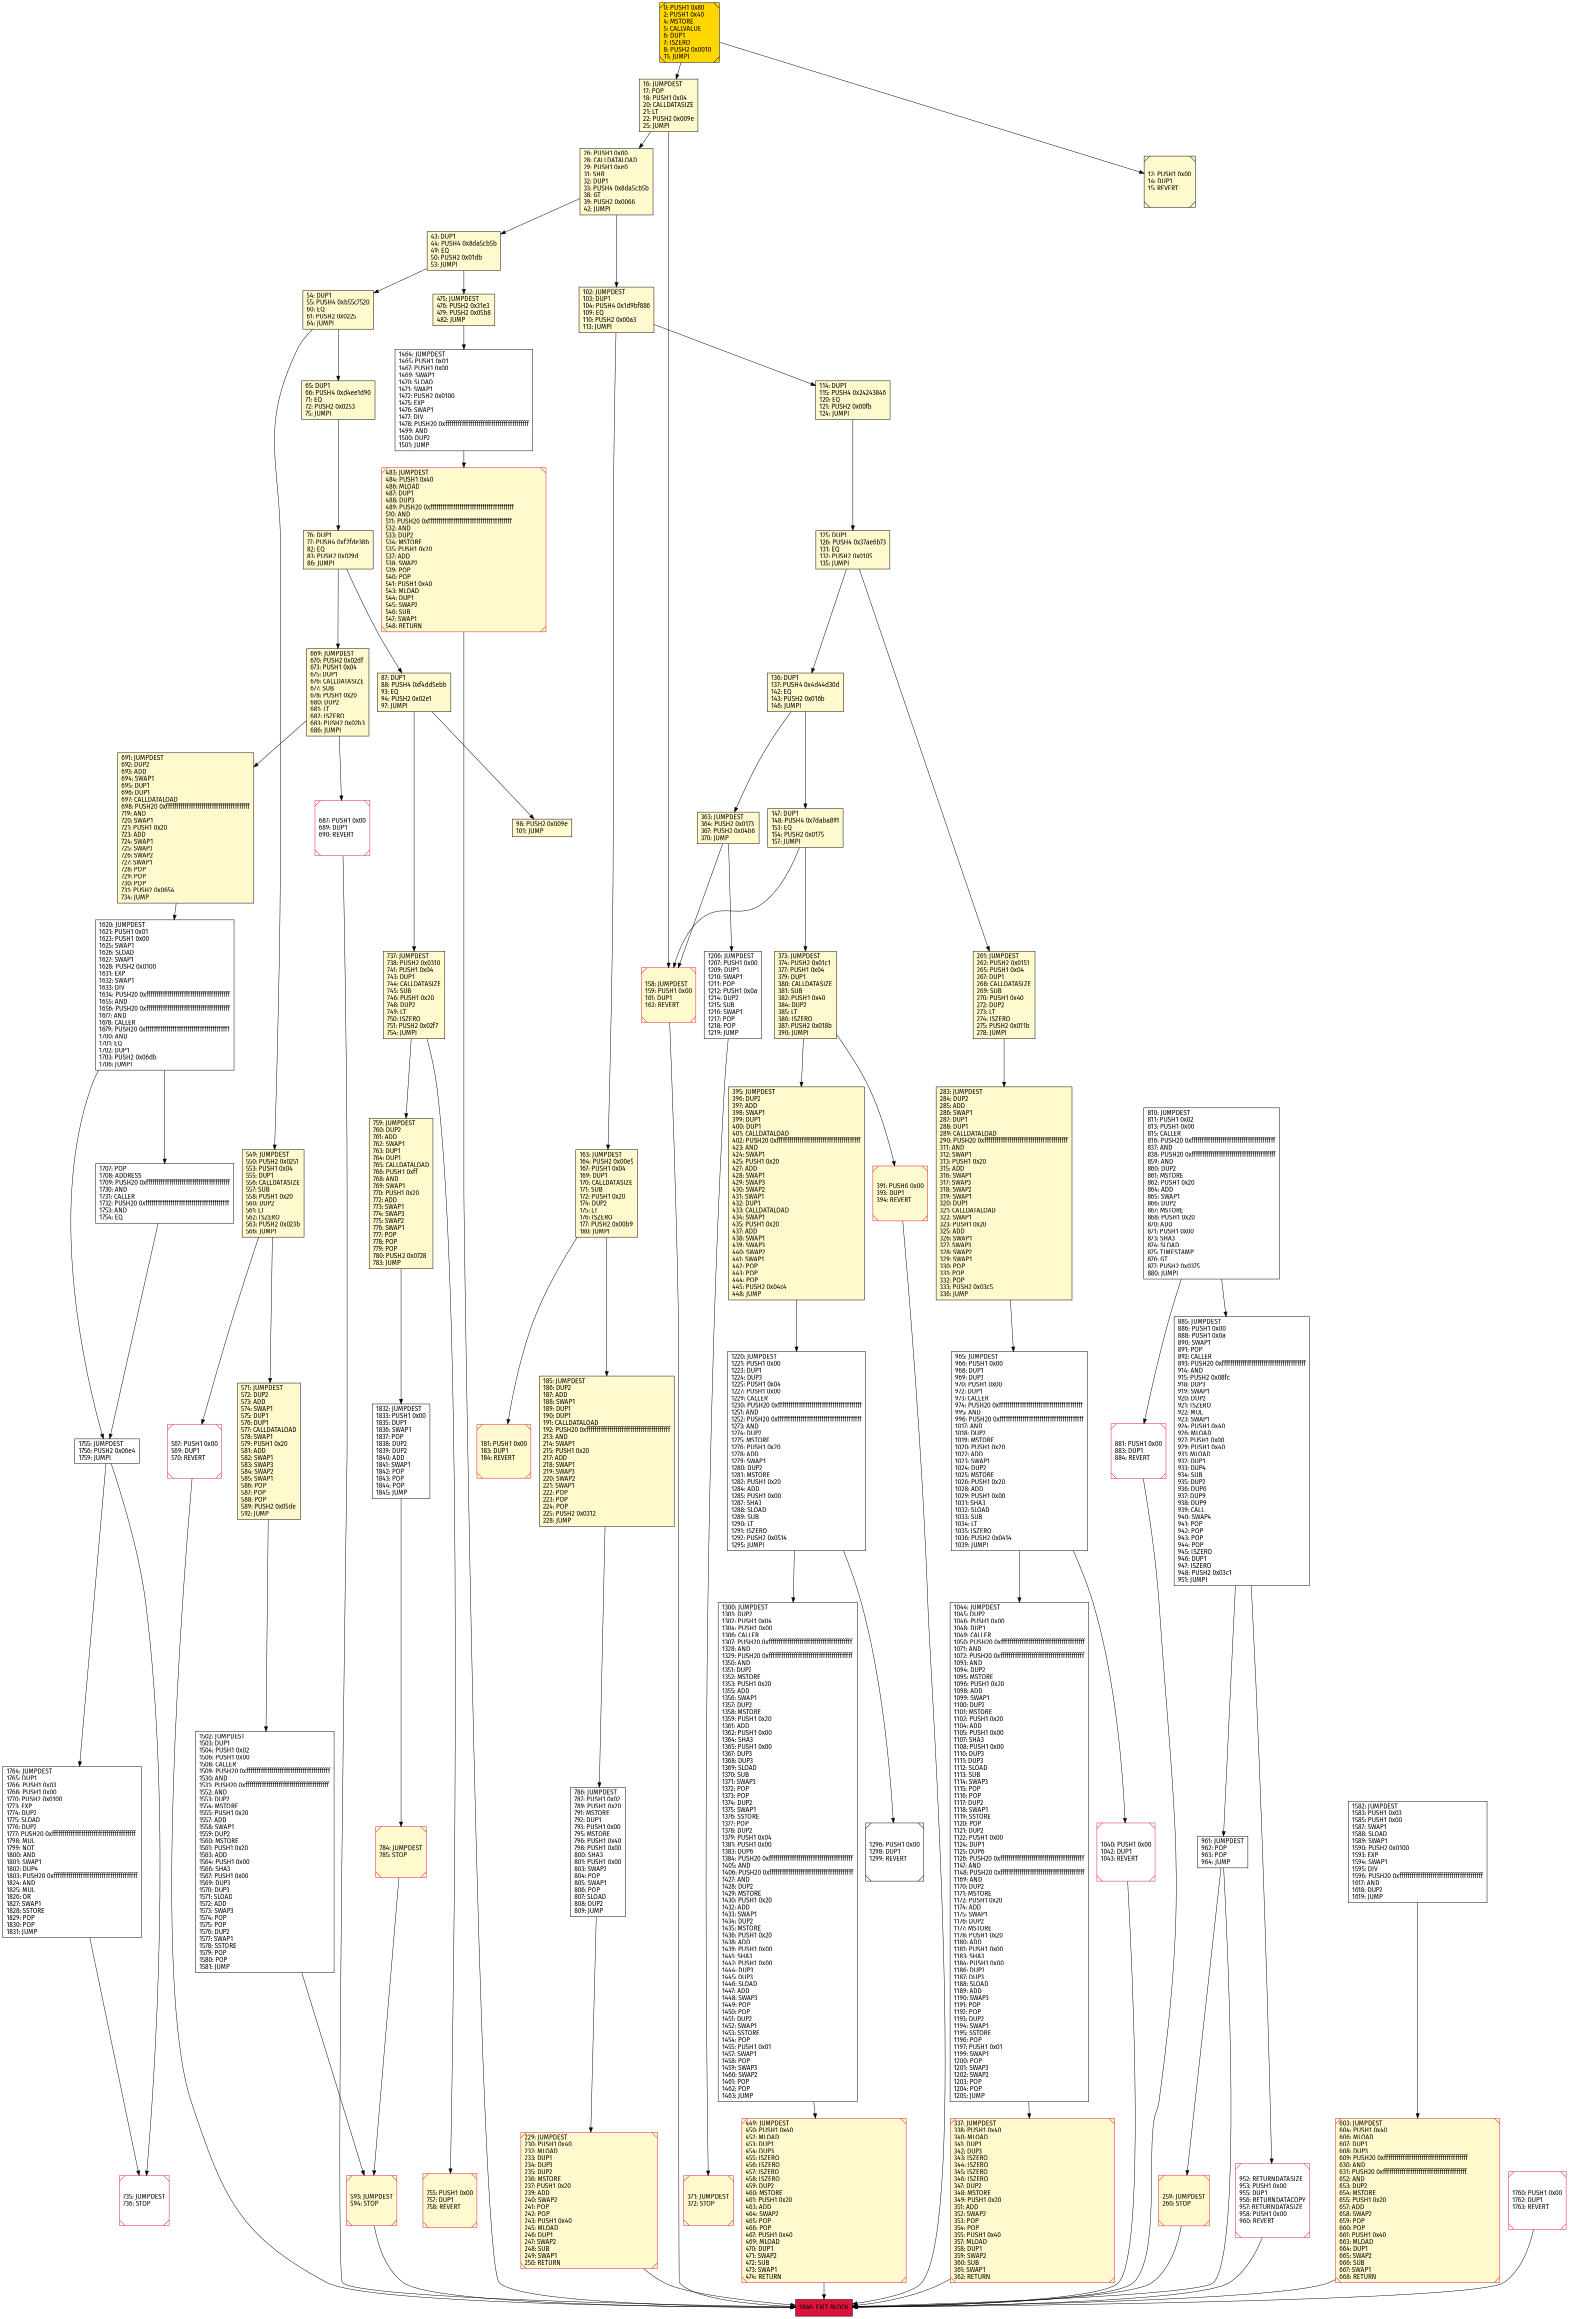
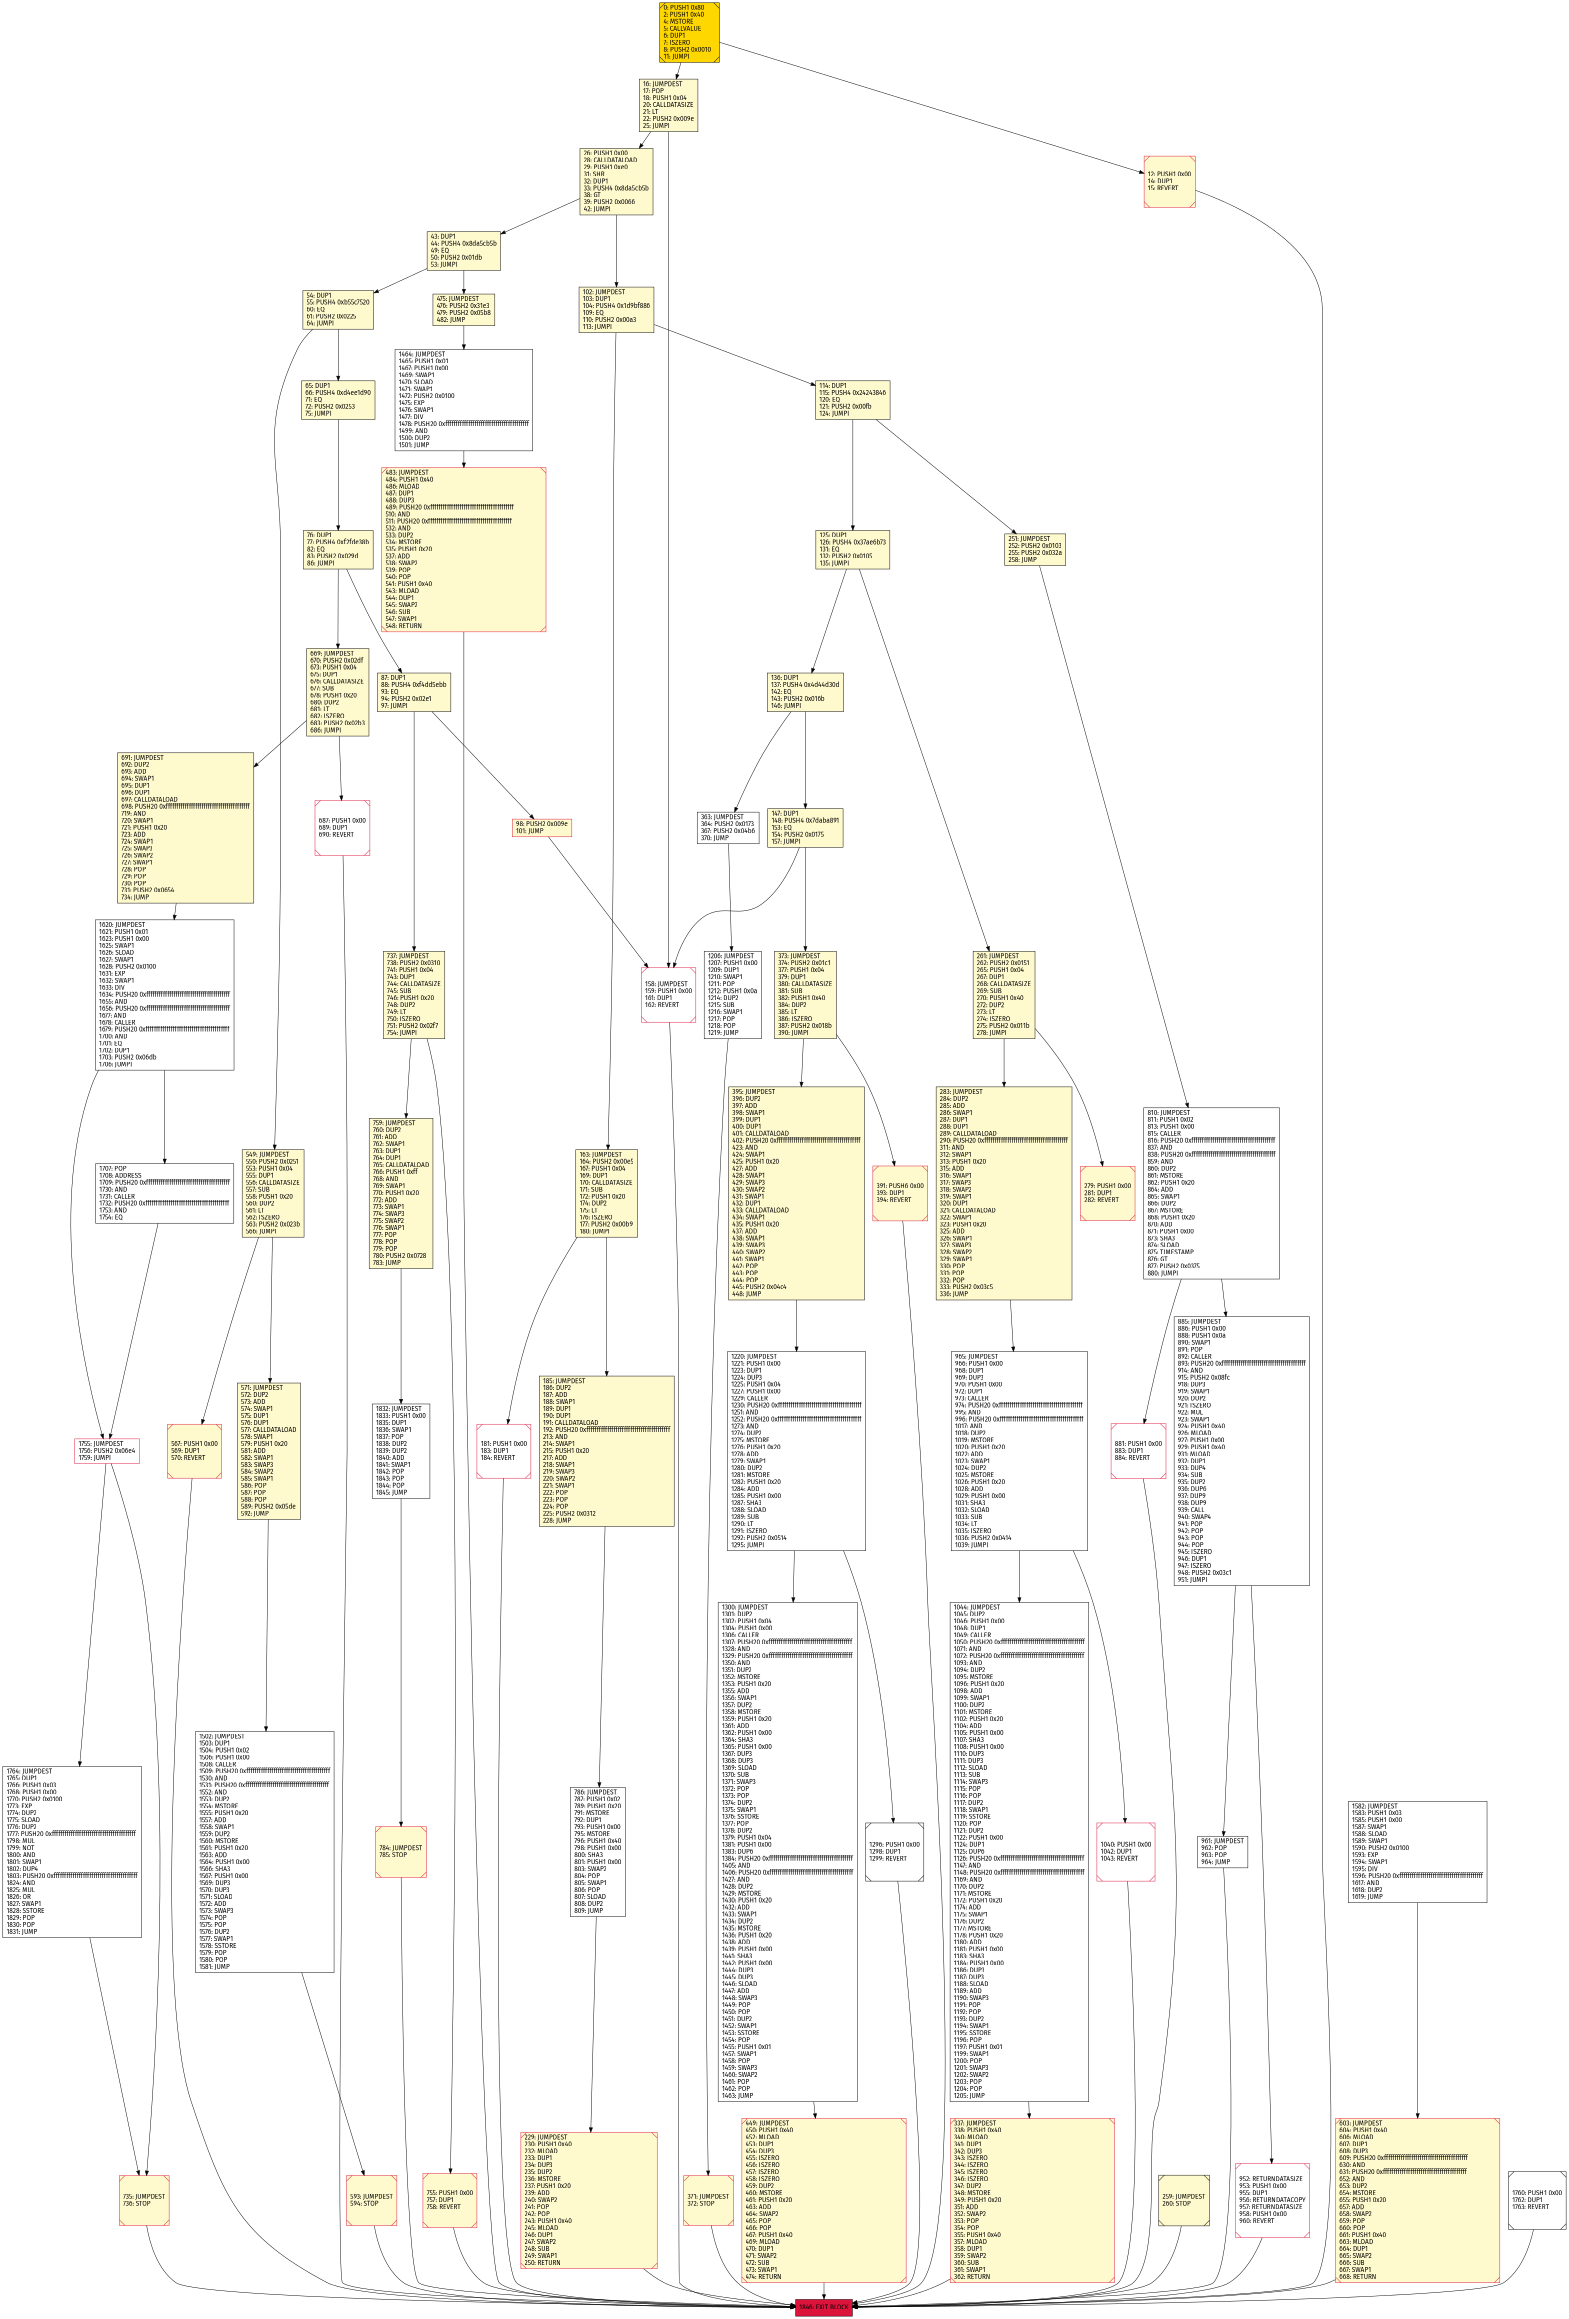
(1170, 182) -> (1170, 182)
none -> (1035, 550)
(542, 828) -> (542, 828)
(728, 828) -> (728, 828)
(701, 904) -> (597, 900)
(669, 995) -> (669, 995)
none -> (1108, 1193)
none -> (1322, 1434)
(107, 1451) -> (107, 1451)
(194, 1451) -> (194, 1451)
(504, 1451) -> (504, 1451)
none -> (499, 2019)
(1204, 2019) -> none
(387, 2024) -> (414, 2267)
none -> (917, 2111)
(144, 2201) -> (144, 2201)
(1184, 2201) -> (1184, 2201)
(1537, 2201) -> (1537, 2201)
none -> (736, 2281)
none -> (604, 2300)
none -> (433, 2301)
